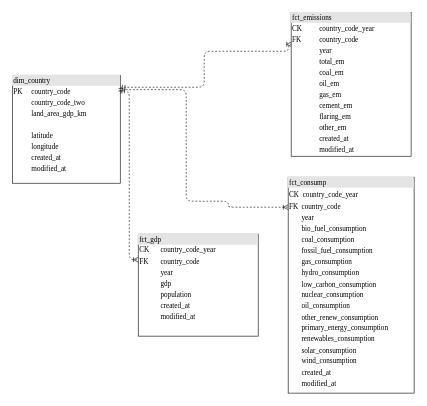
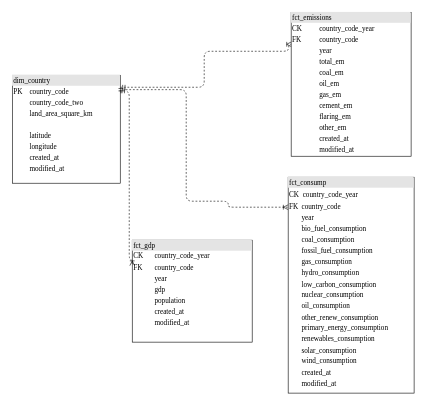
(45, 110) -> (50, 110)
(198, 285) -> (192, 291)
